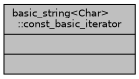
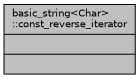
(70, 24) -> (70, 24)
